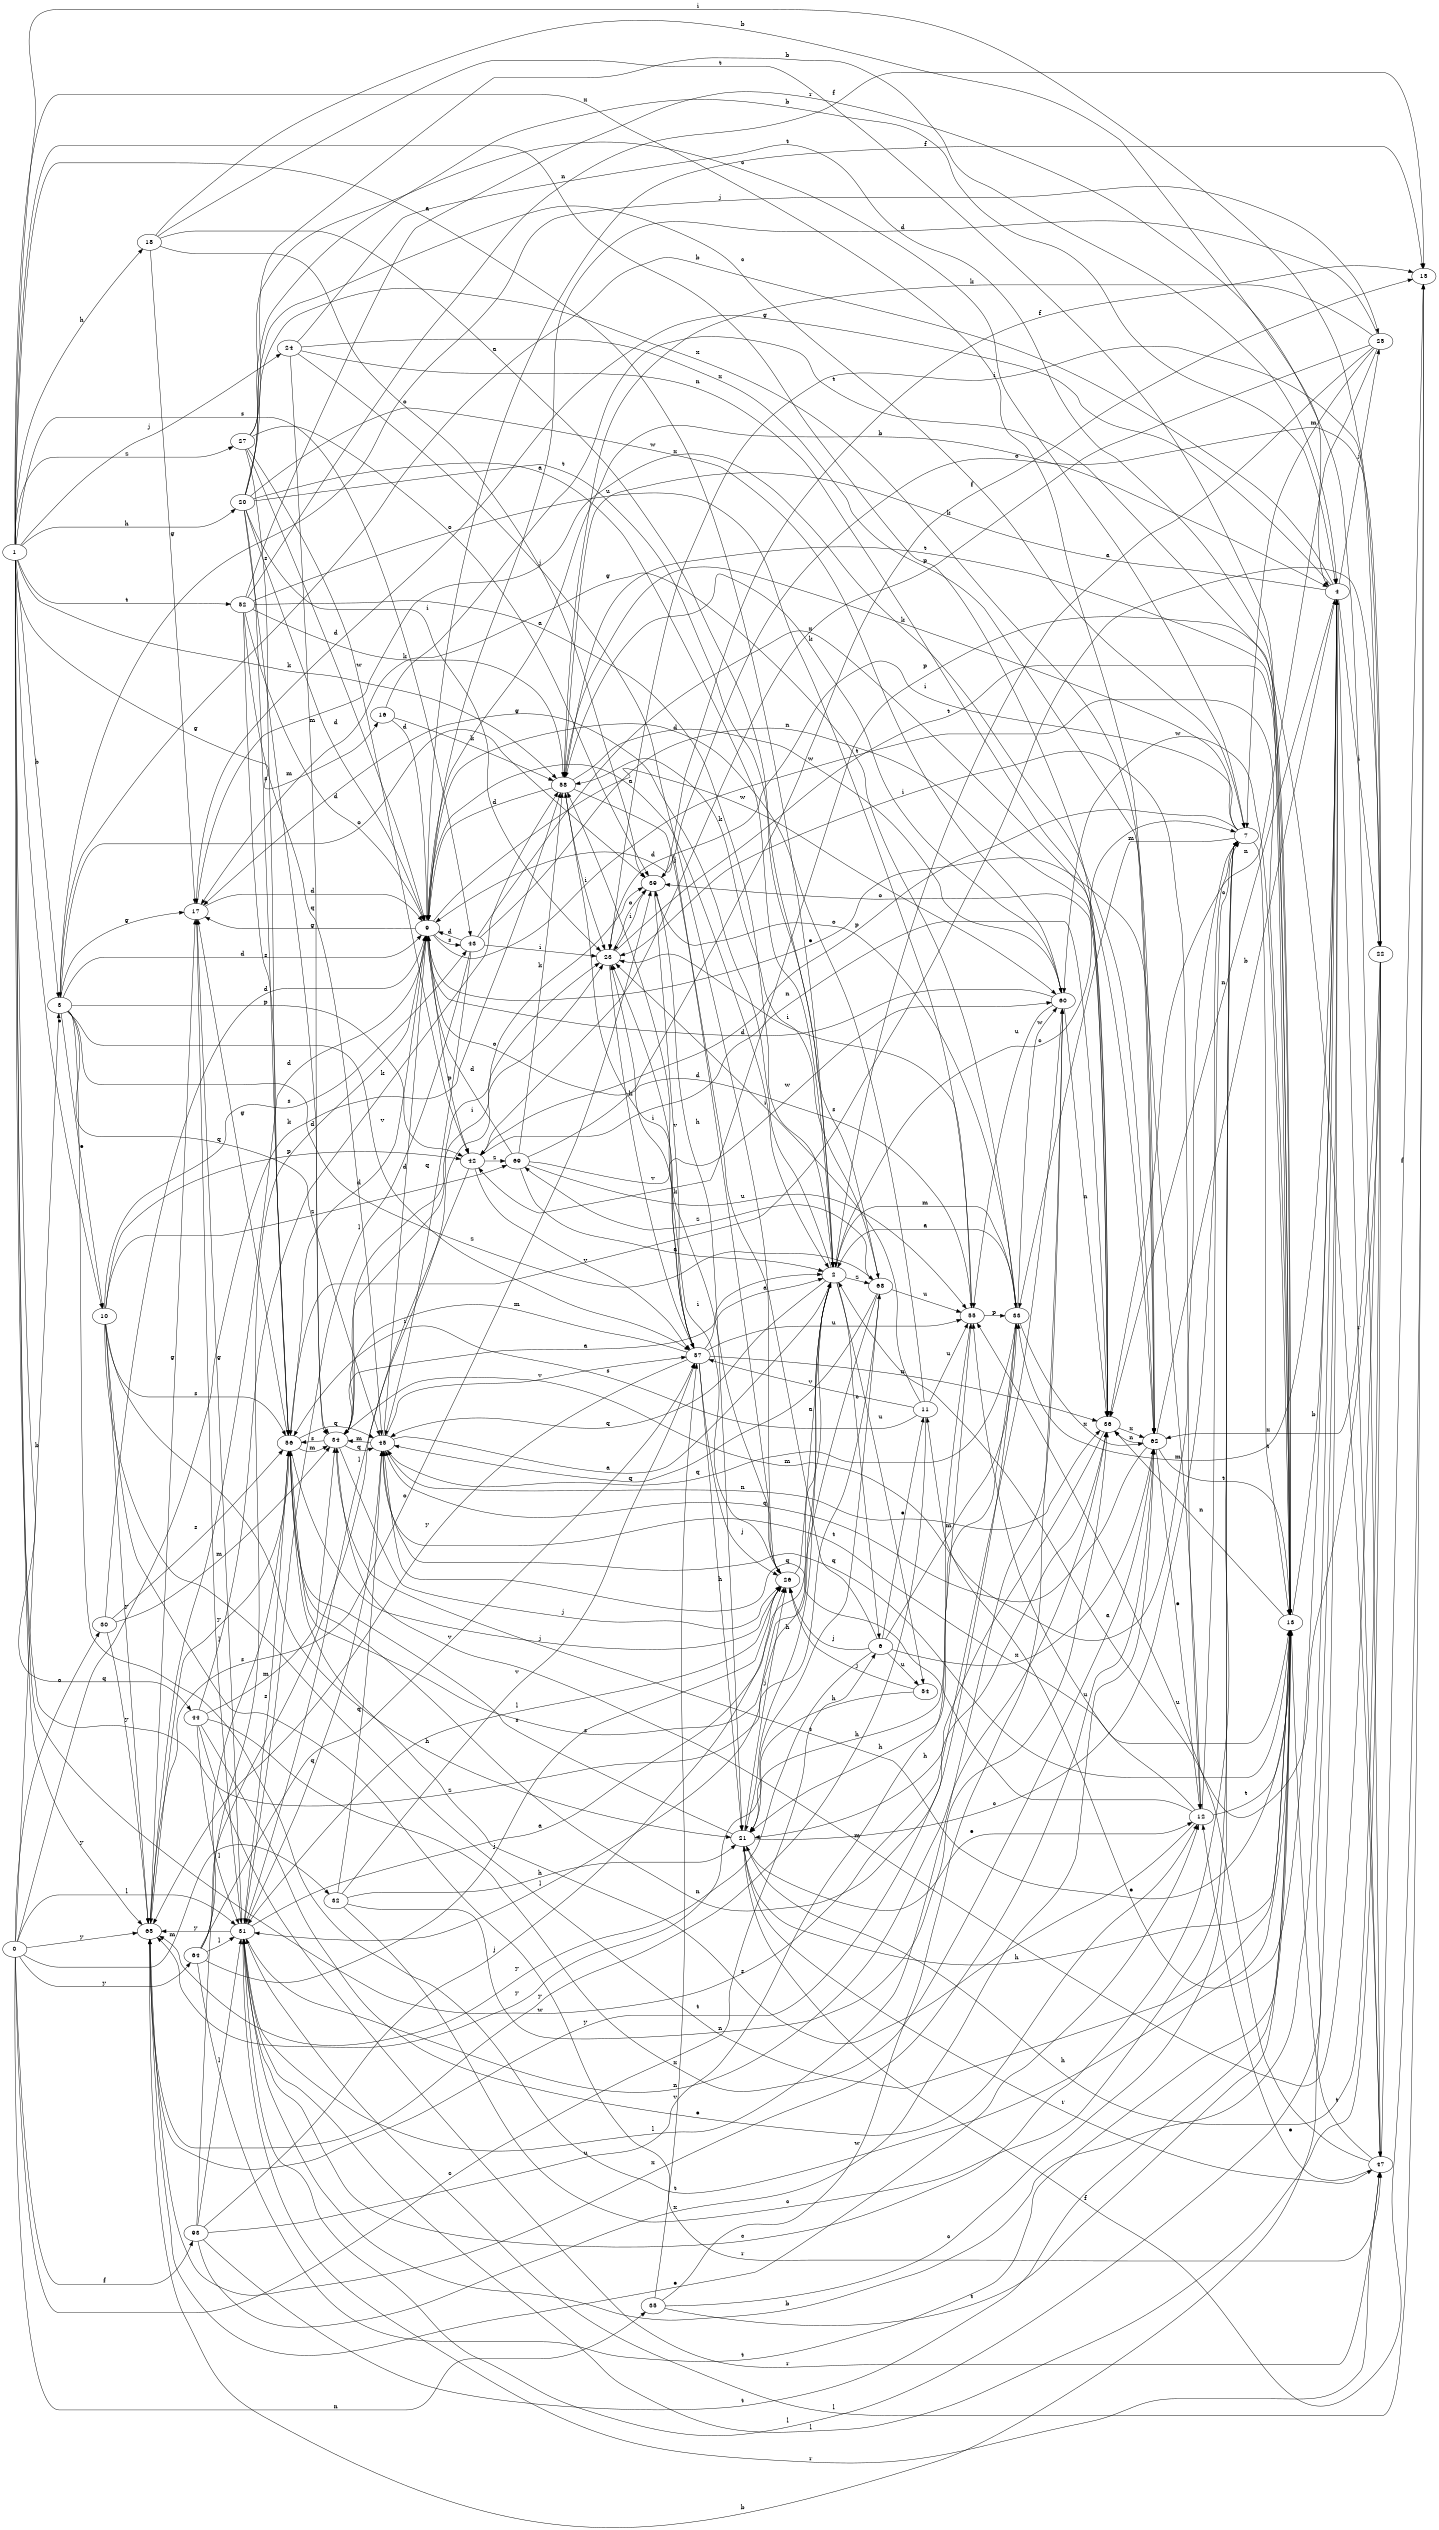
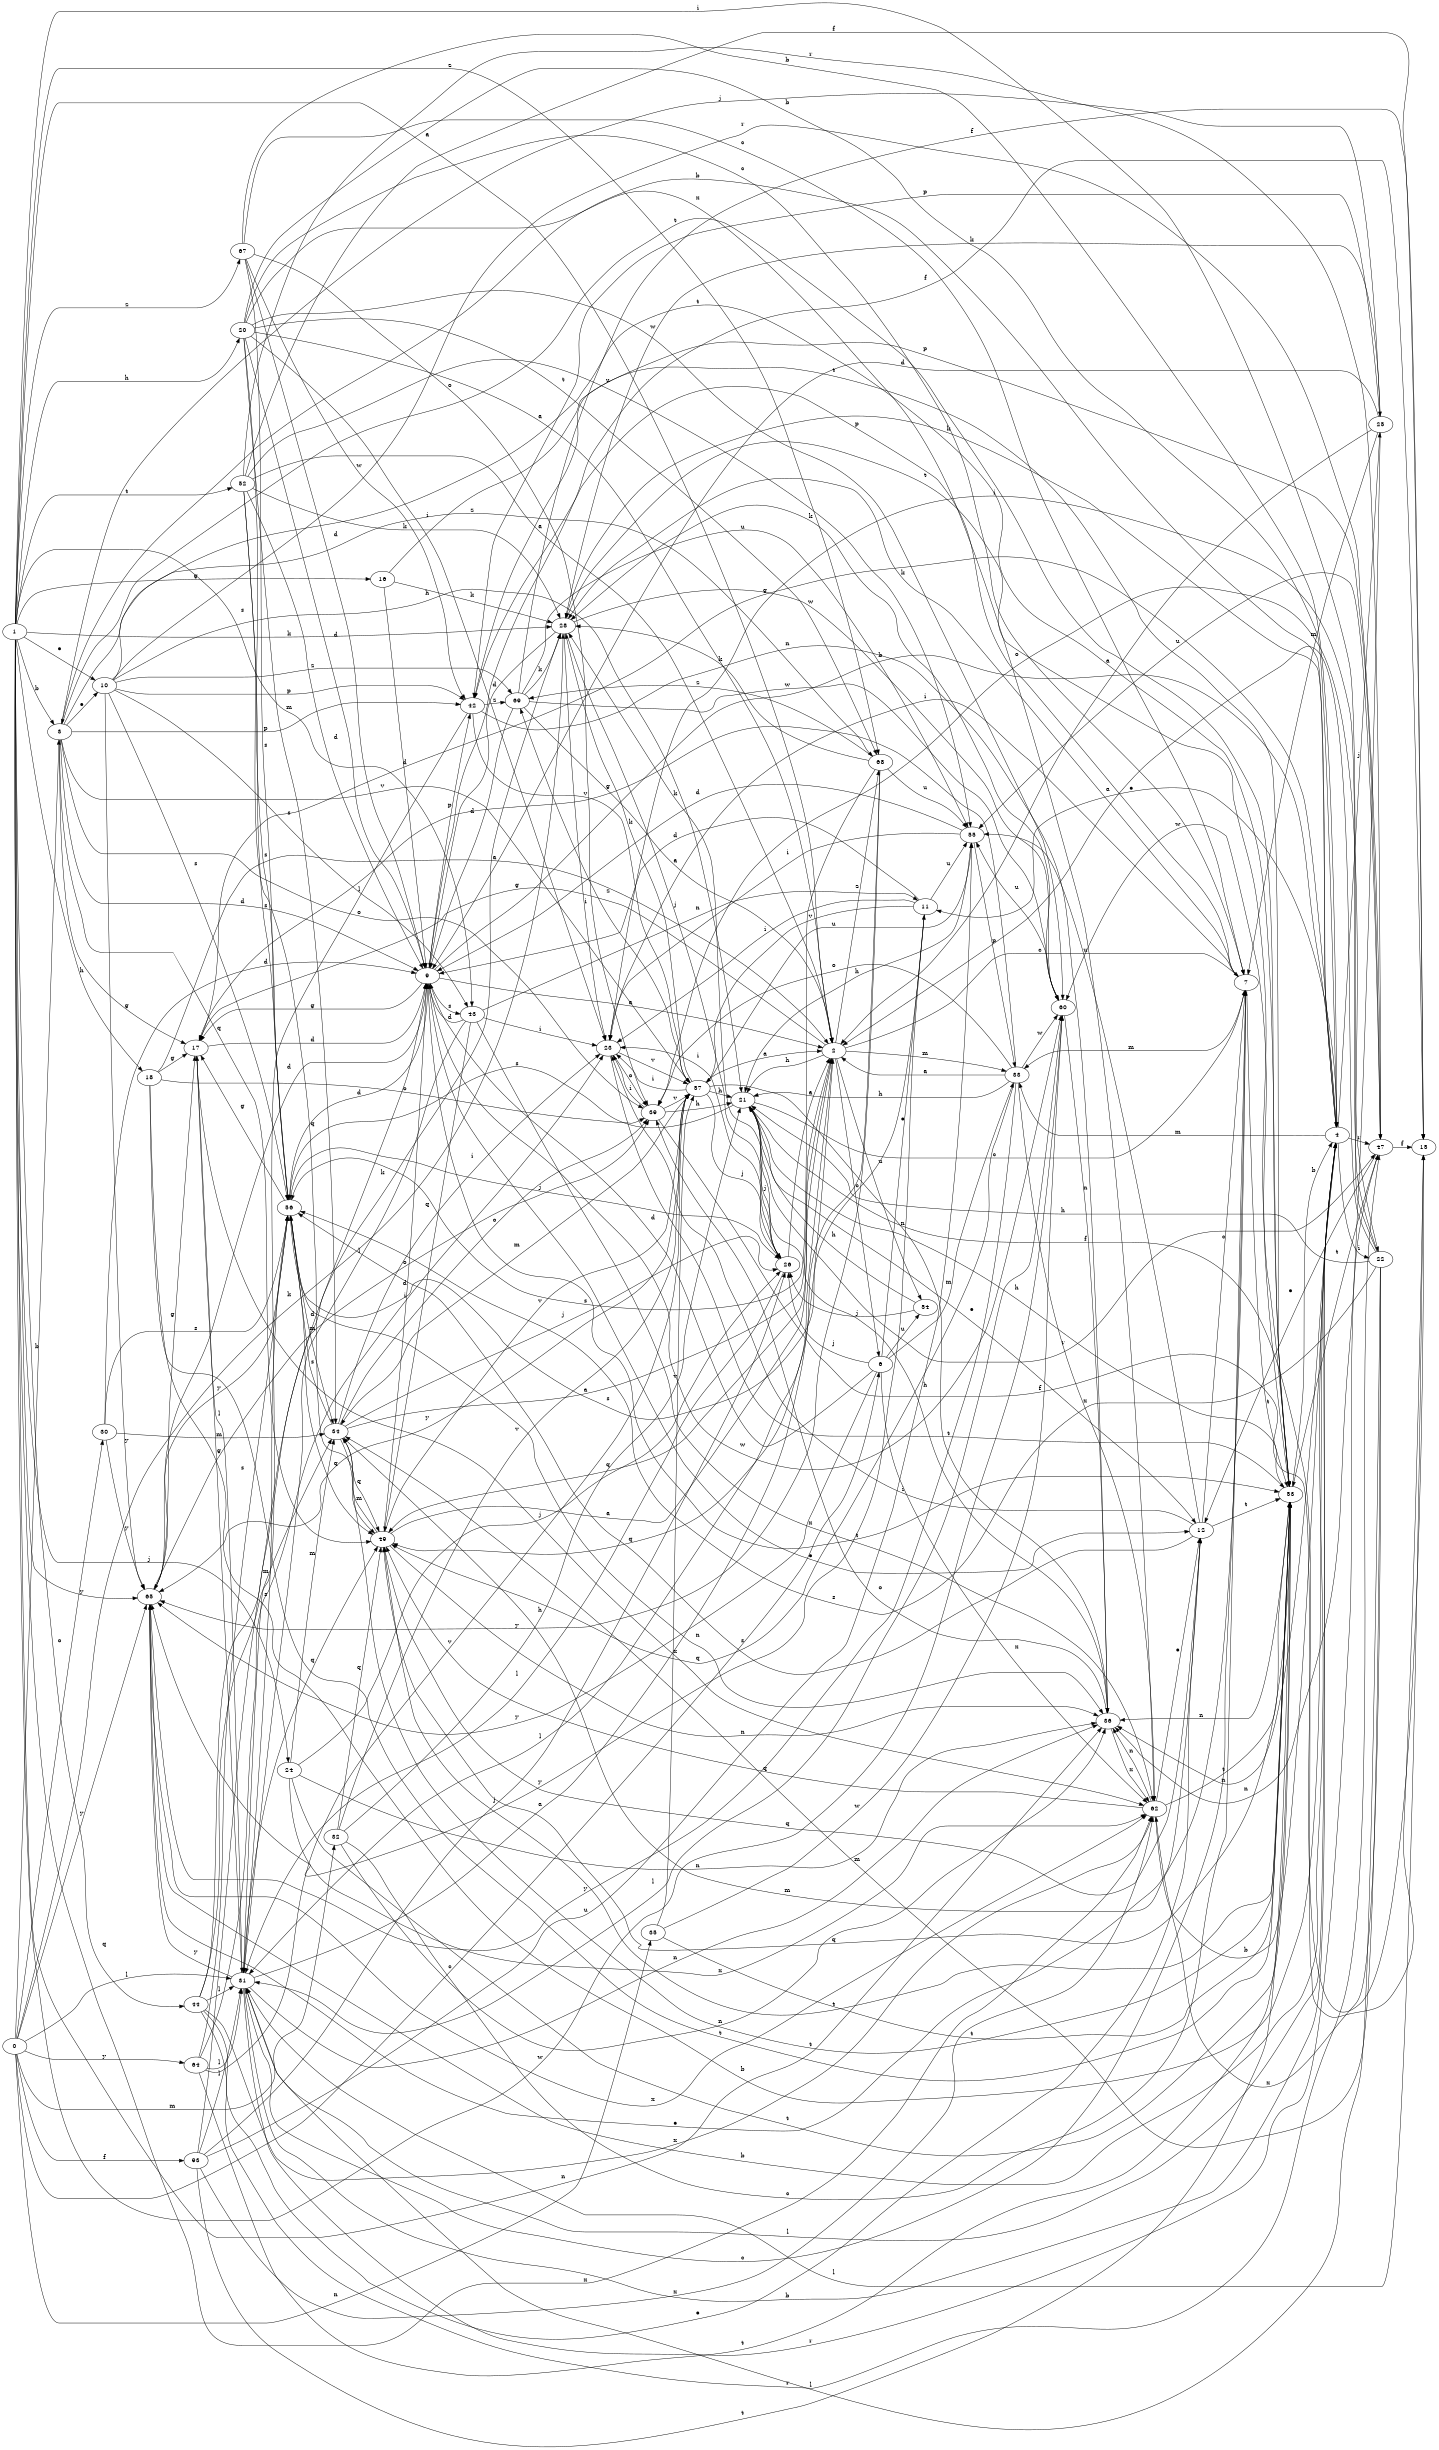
(243, 441) -> (243, 251)
(563, 785) -> (563, 626)
(993, 835) -> (692, 919)
none -> (600, 902)
(739, 1036) -> none
(383, 1443) -> (383, 1539)
(1291, 1623) -> (1291, 1494)
(513, 1820) -> none
(1226, 1836) -> none
